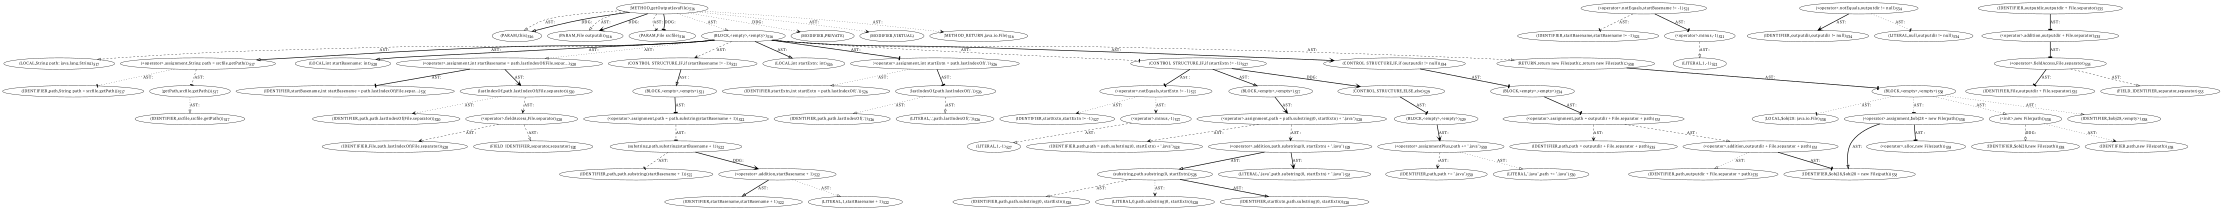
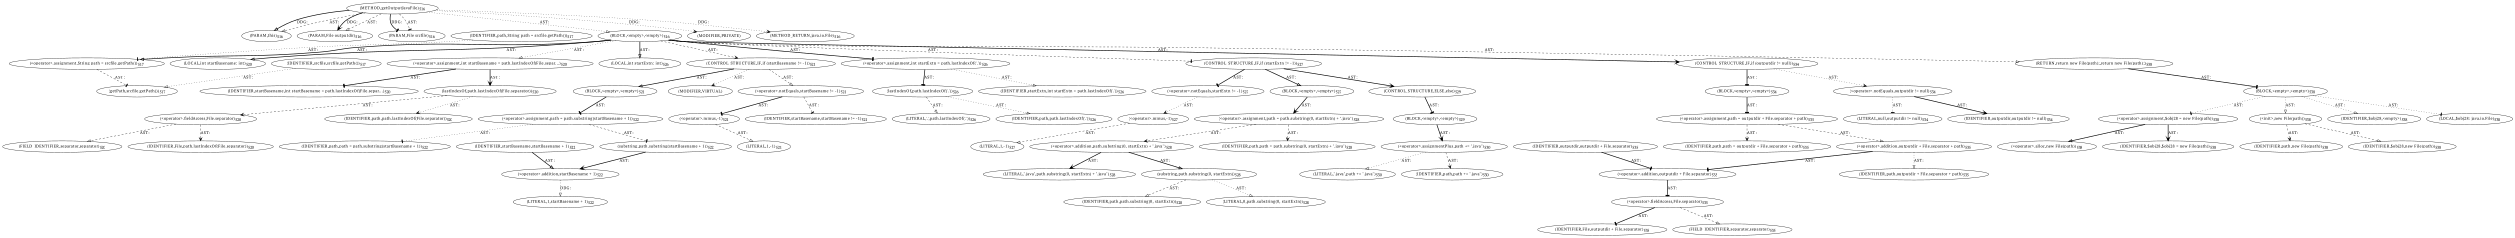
(782, 21) -> (732, 77)
(878, 22) -> (704, 22)
(59, 64) -> none
(136, 77) -> (305, 48)
none -> (780, 77)
(1313, 77) -> (1353, 77)
none -> (1819, 77)
(190, 104) -> (231, 77)
(1057, 119) -> none
(1915, 132) -> (2108, 133)
(2079, 132) -> (2288, 131)
(2032, 133) -> (2356, 133)
(1855, 138) -> (2168, 131)
none -> (365, 147)
(739, 160) -> (625, 160)
(1804, 160) -> (1791, 160)
(636, 174) -> none
(757, 187) -> (541, 159)
(1155, 187) -> (1231, 188)
(827, 188) -> (566, 188)
(1295, 202) -> none
